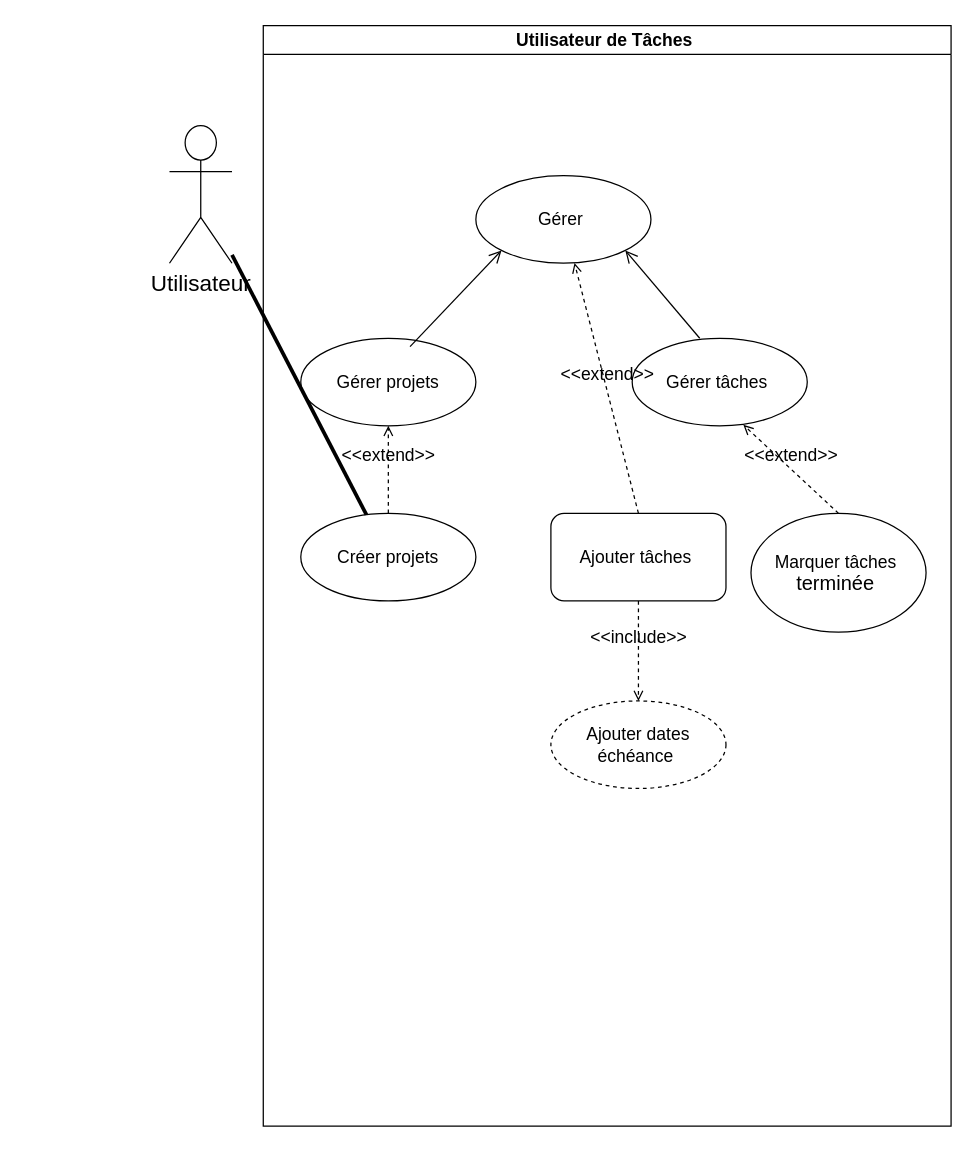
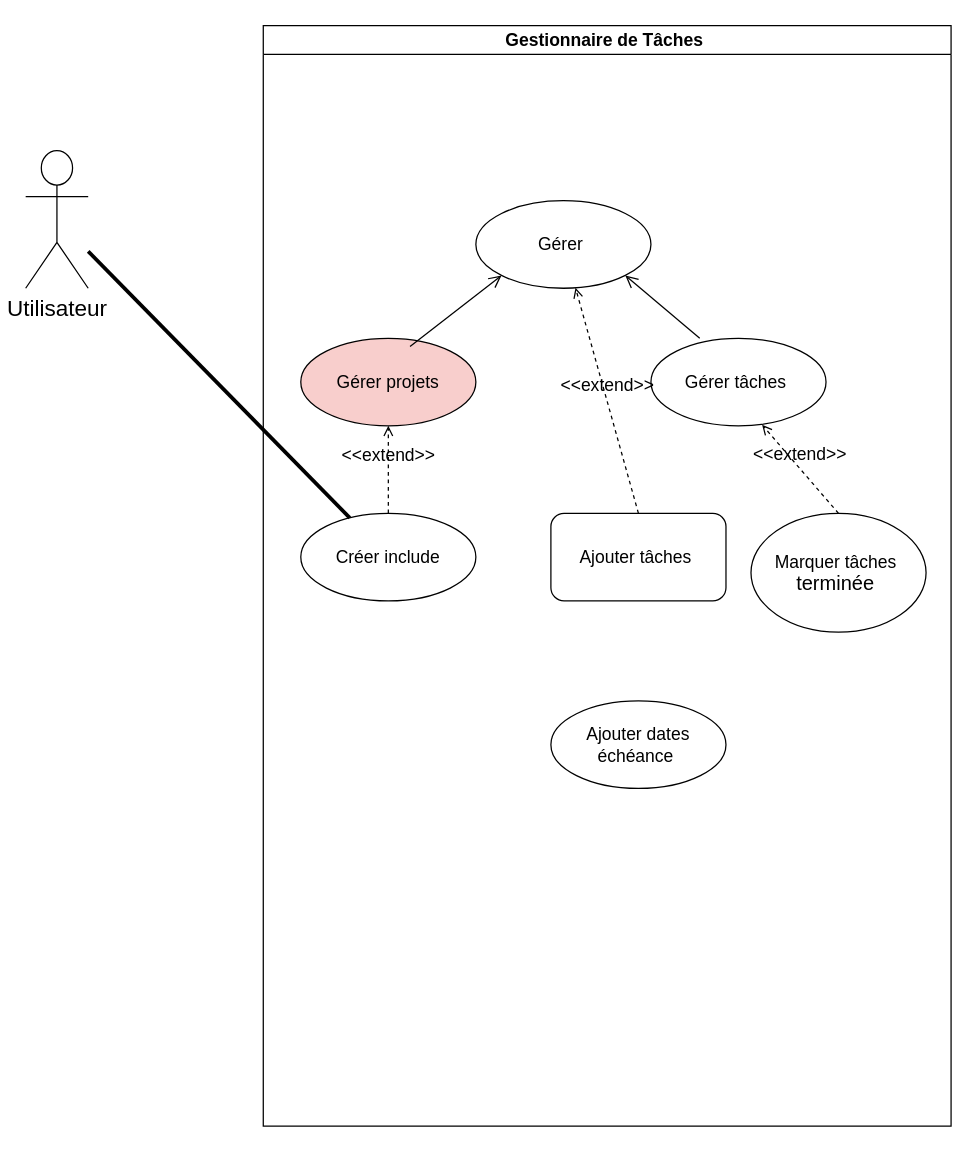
(607, 41) -> (607, 41)
(201, 194) -> (57, 219)
(563, 219) -> (563, 244)
(388, 382) -> (388, 382)
(719, 382) -> (738, 382)
(388, 557) -> (388, 557)
(638, 649) -> none
(638, 744) -> (638, 744)
